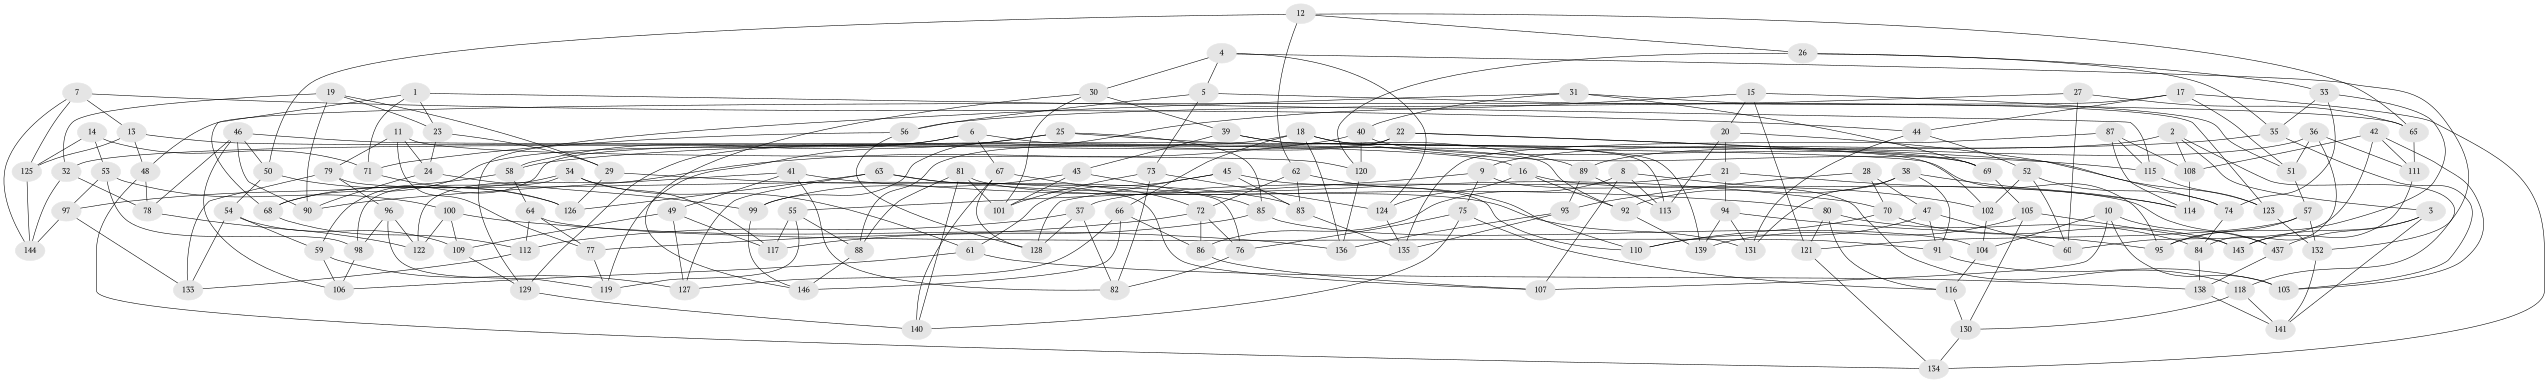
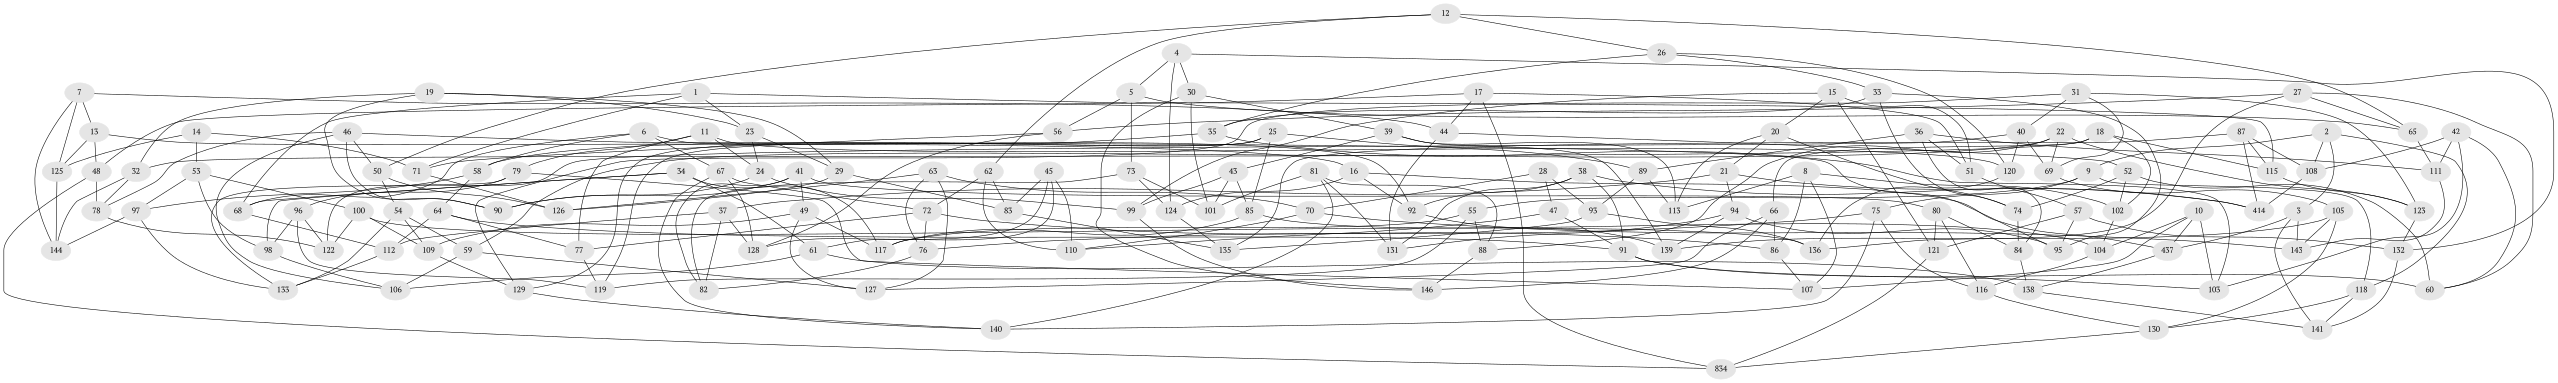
(1328, 198) -> (2096, 232)
(2189, 211) -> (2259, 211)
(1972, 224) -> (2045, 276)
(1934, 369) -> (1721, 369)
